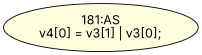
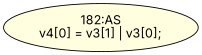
(101, 28) -> (101, 28)
